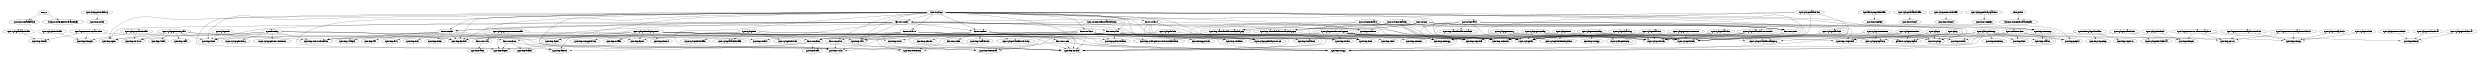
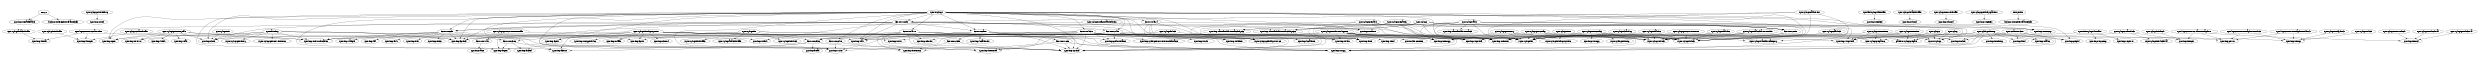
(872, 35) -> (916, 36)
(135, 36) -> (221, 37)
(2043, 36) -> (2028, 36)
(1016, 41) -> none
(1201, 41) -> (1201, 41)
(1414, 41) -> (1414, 41)
(1558, 41) -> (1558, 41)
